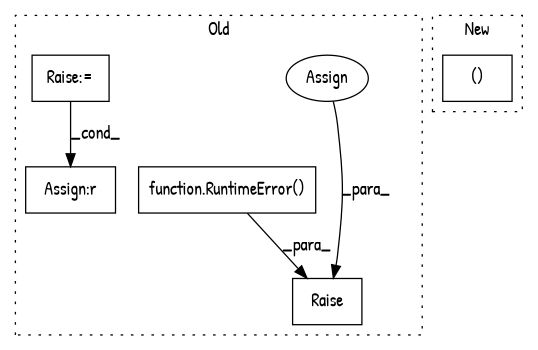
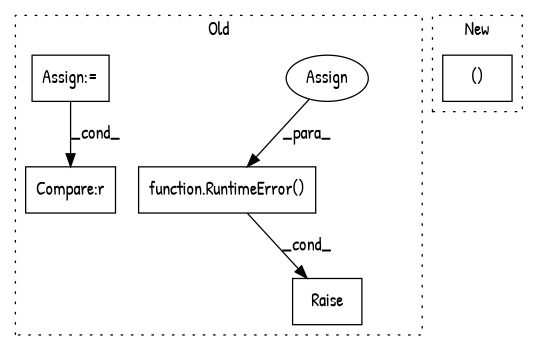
(71, 78) -> (71, 78)
(342, 183) -> (283, 128)
(71, 190) -> (71, 190)
(307, 246) -> (307, 246)
